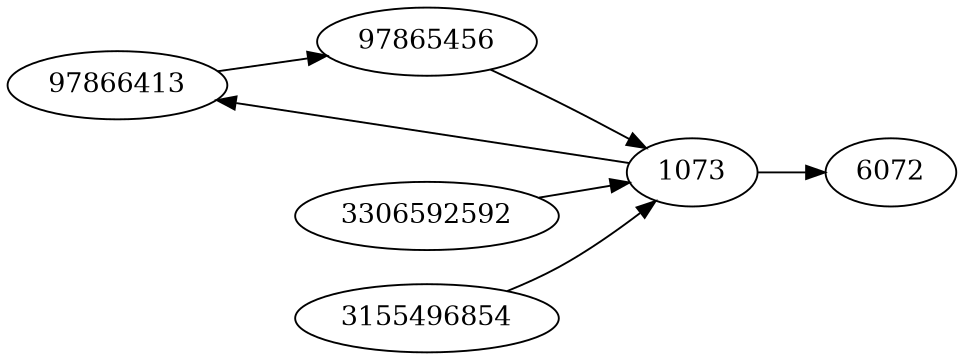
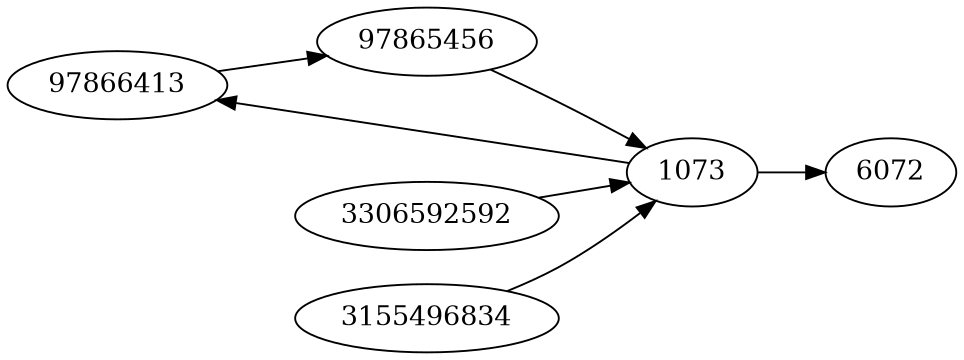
(427, 318) -> (427, 318)
